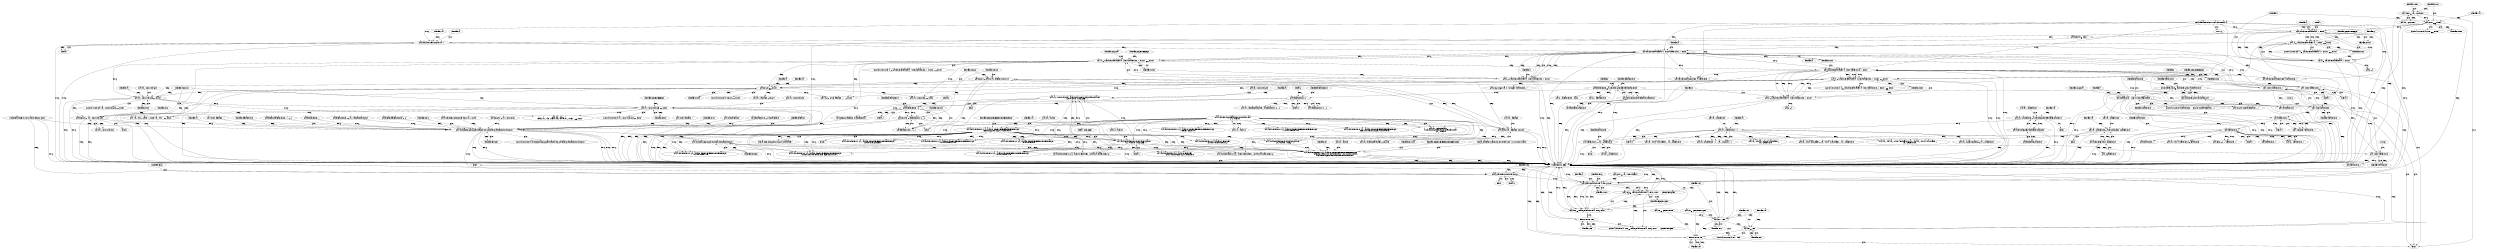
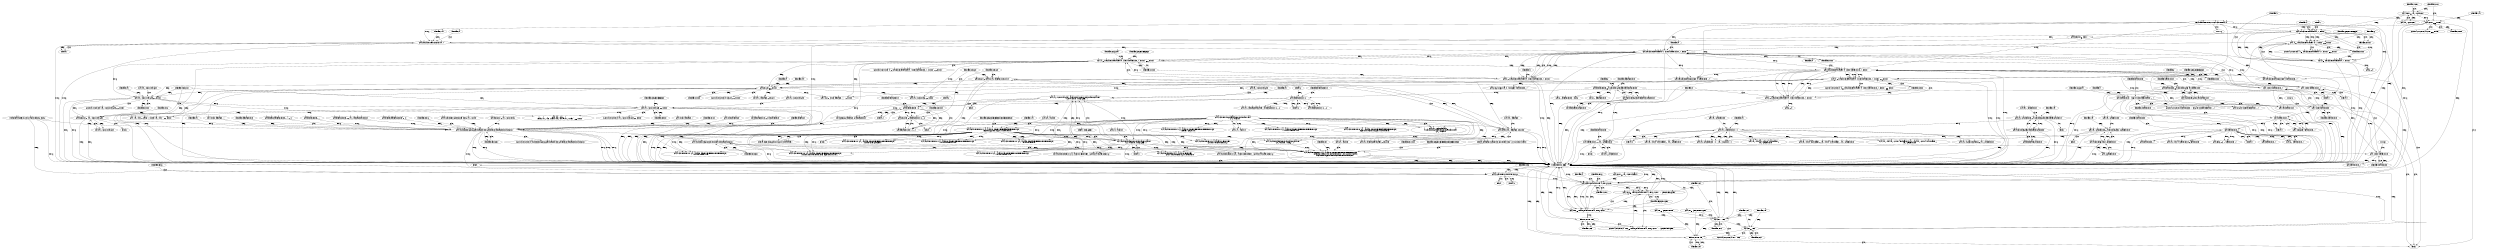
(2378, 29) -> (2363, 23)
(2181, 88) -> (2181, 88)
(1531, 168) -> (1528, 168)
none -> (1658, 215)
